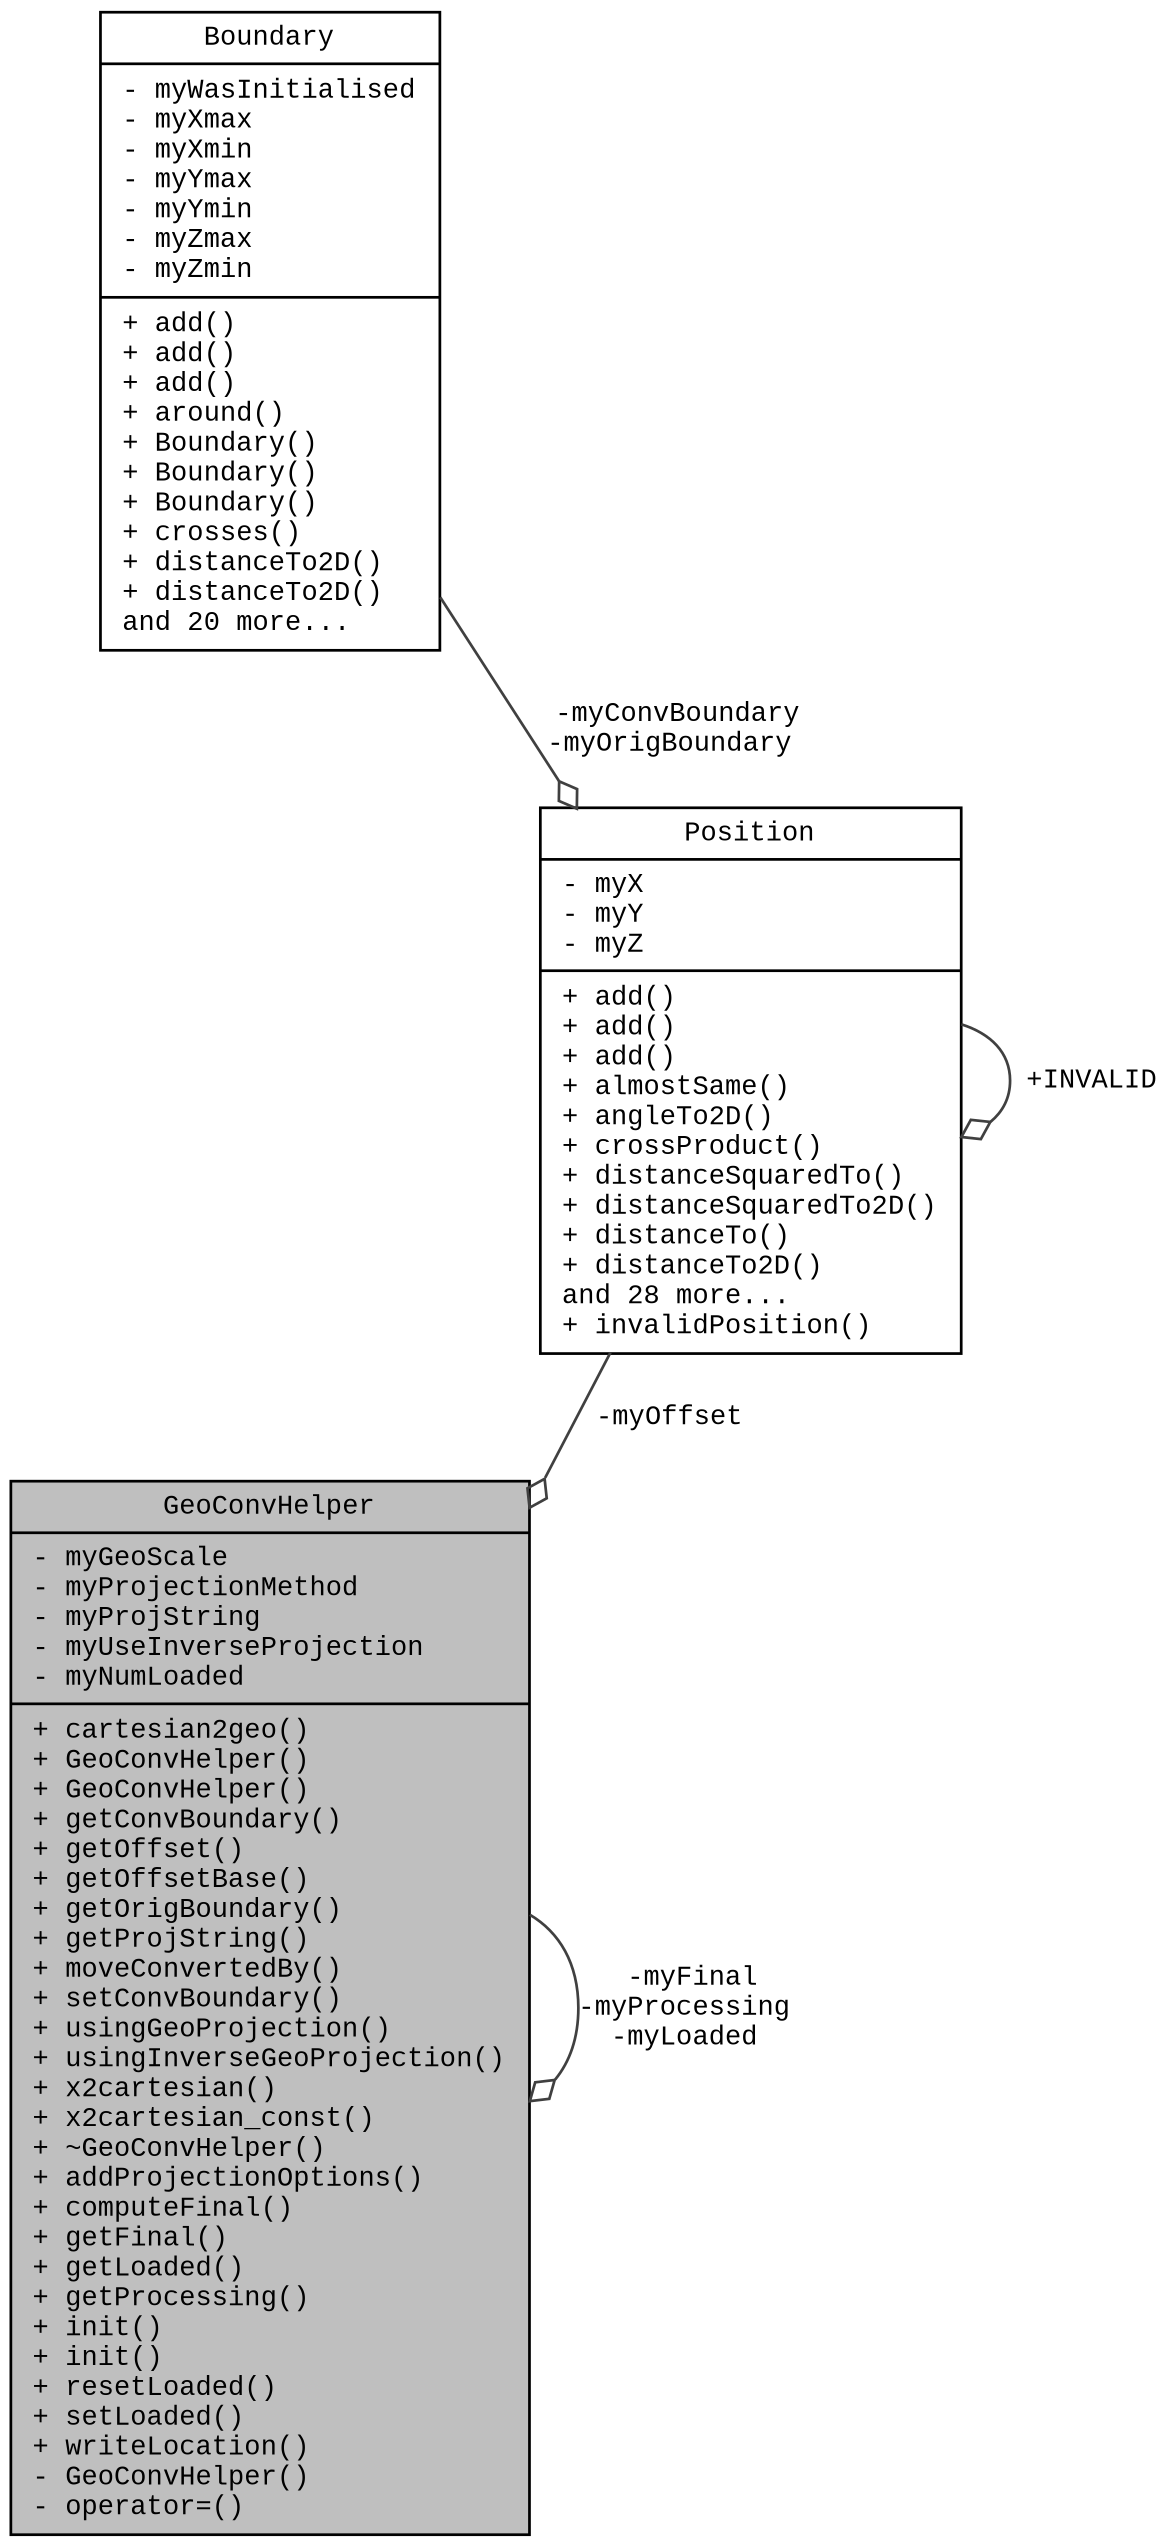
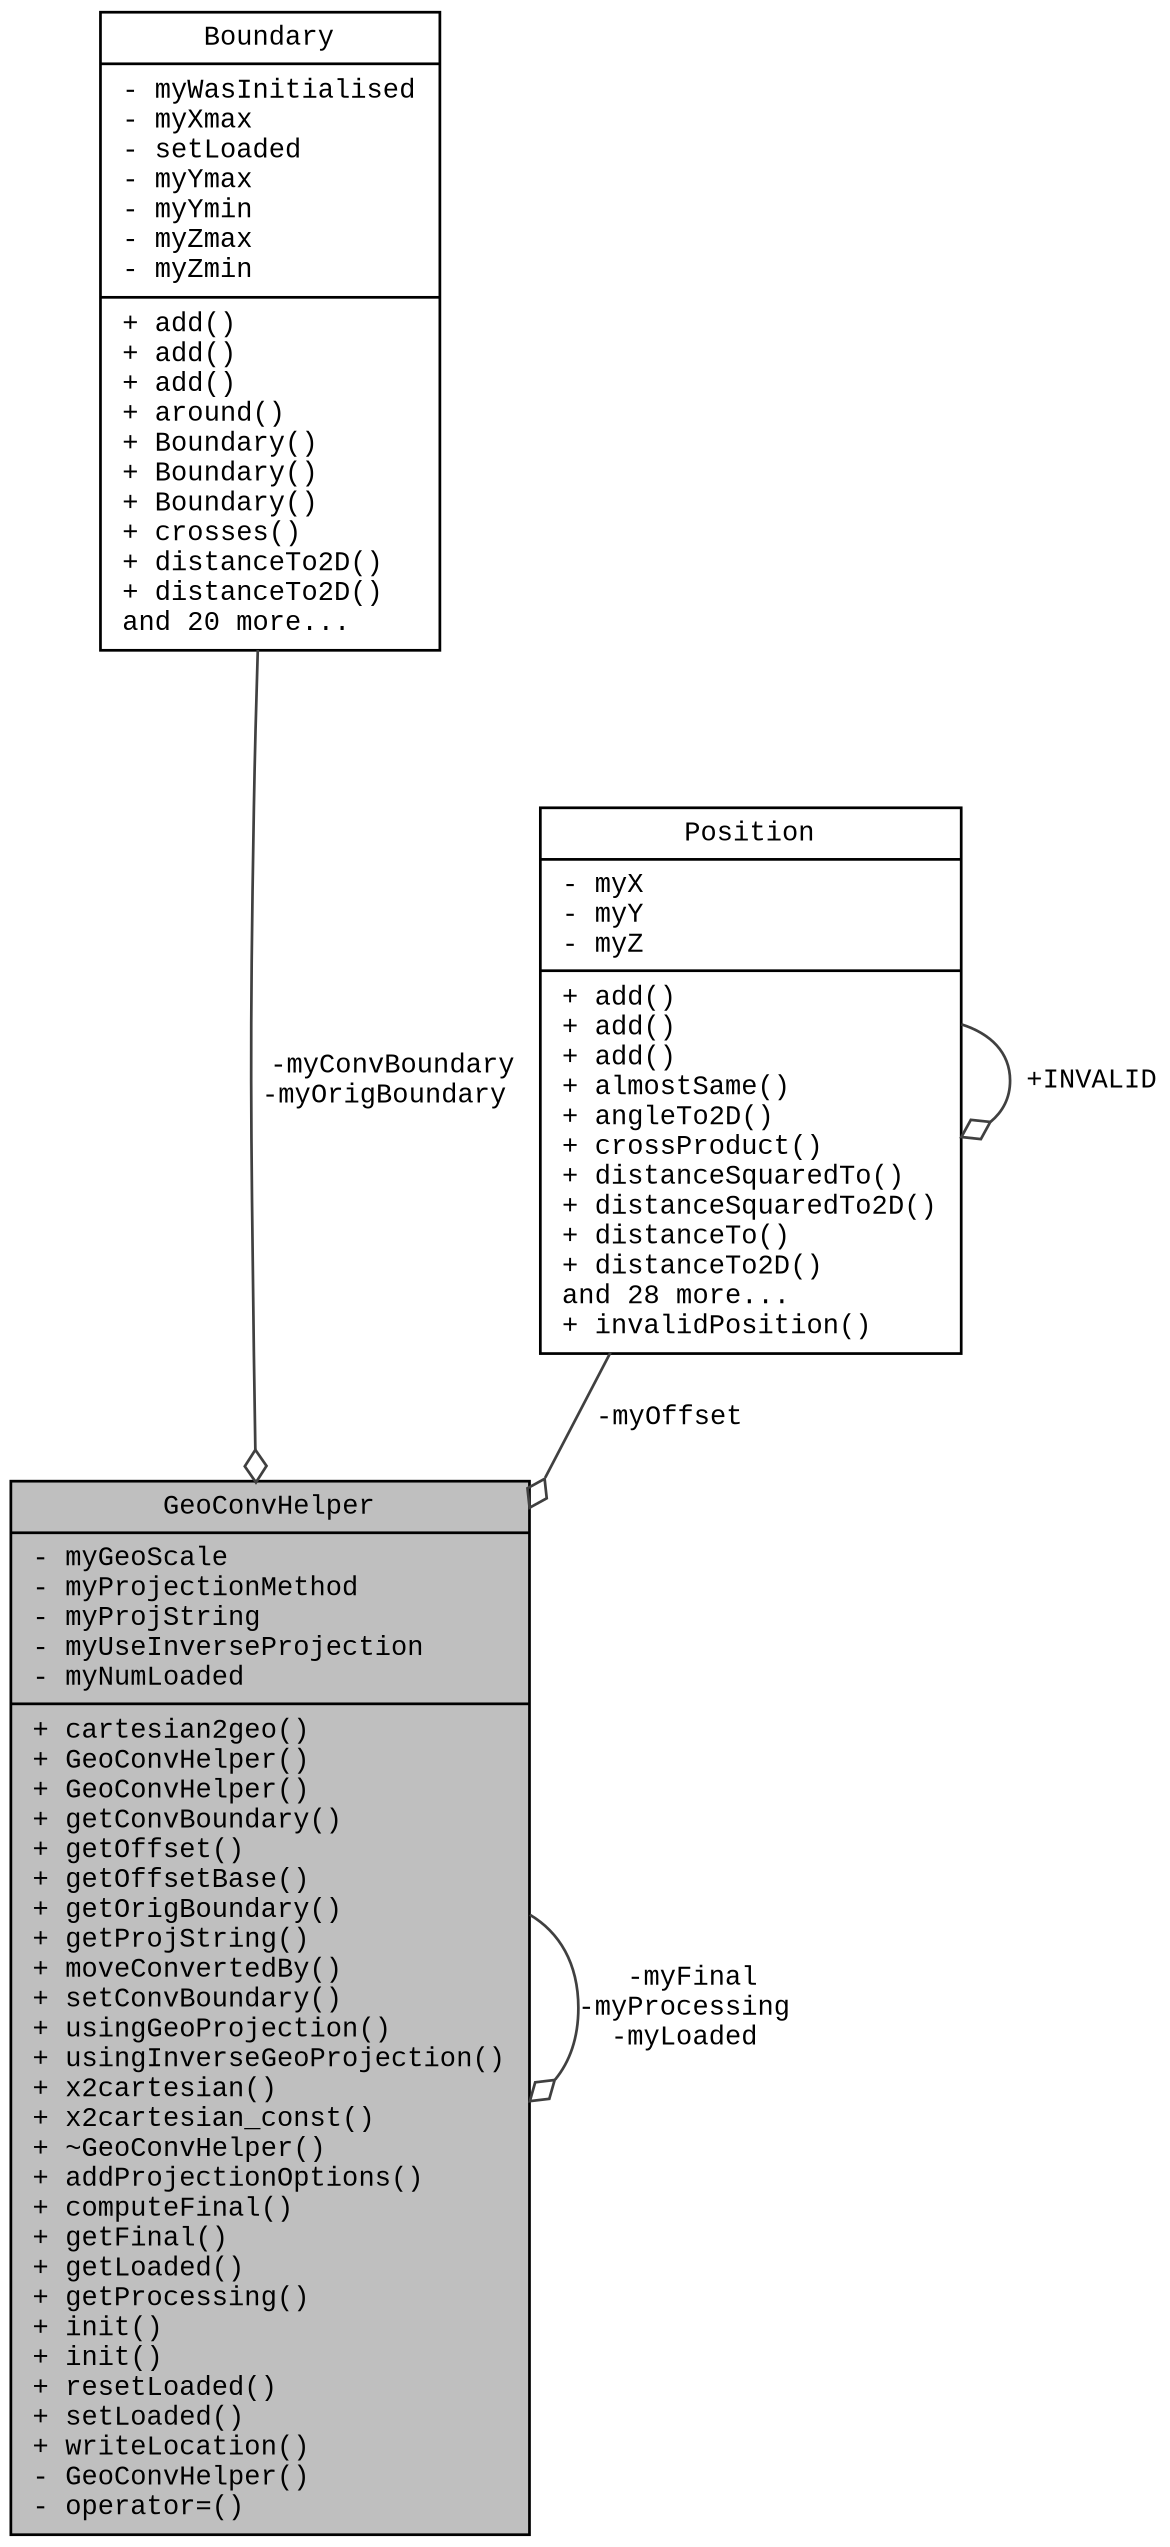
(189, 149) -> (213, 149)
(500, 689) -> (251, 1050)
